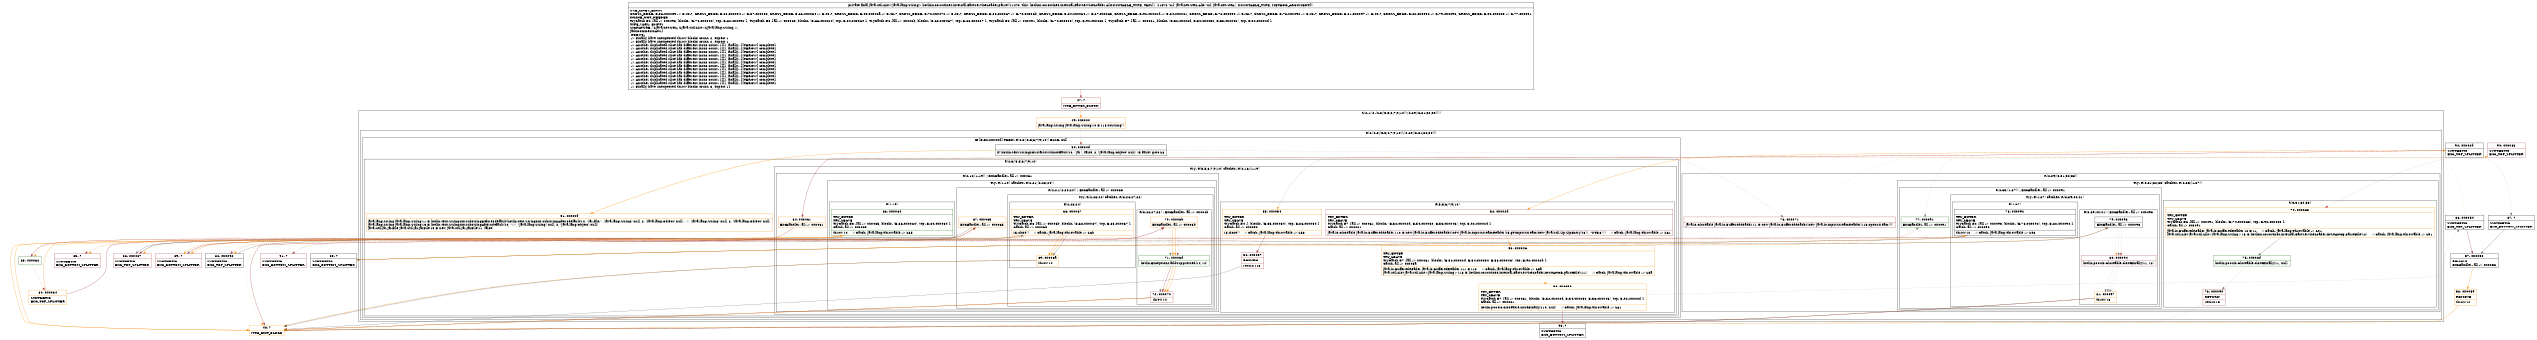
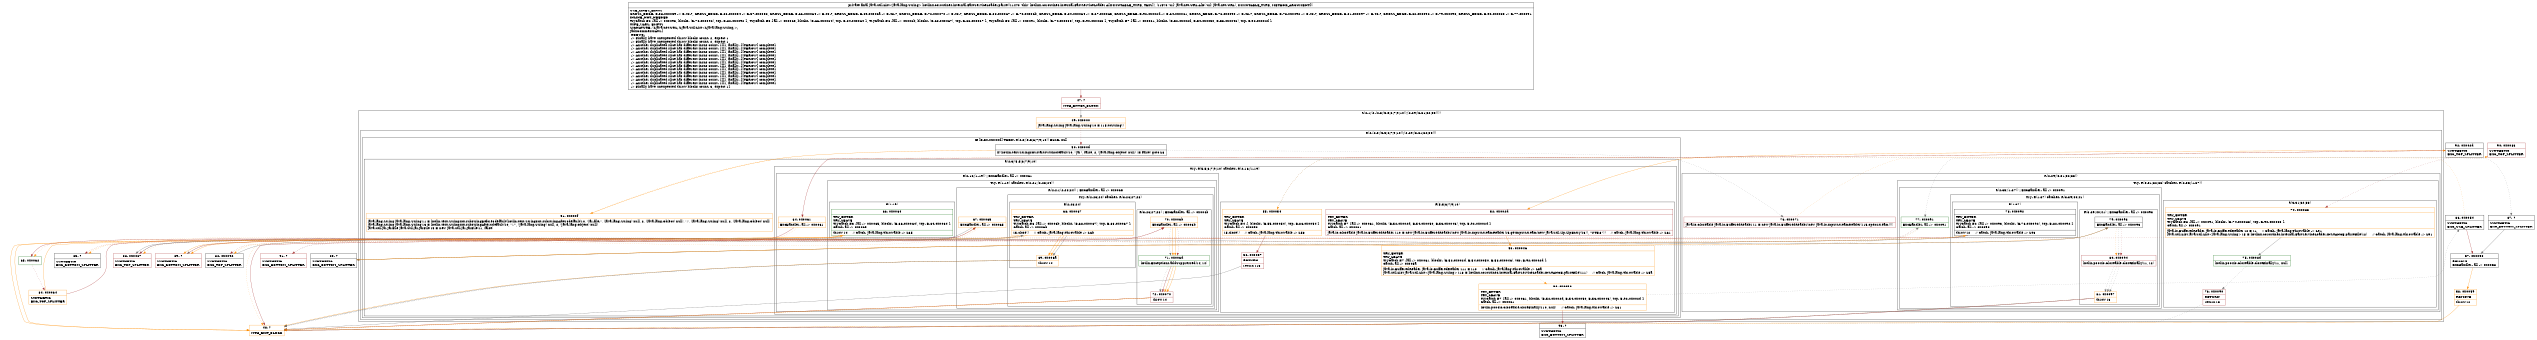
(1081, 112) -> (1081, 112)
(2464, 227) -> (2465, 227)
(77, 261) -> (77, 261)
